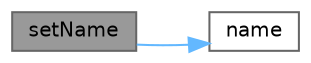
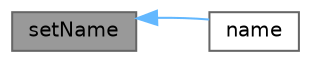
(163, 45) -> (183, 18)
